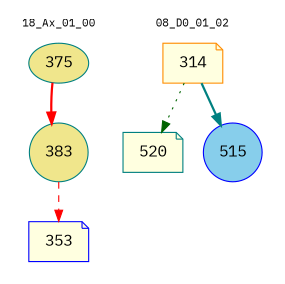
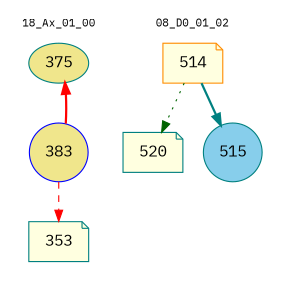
(193, 63) -> (193, 63)
(51, 97) -> (66, 109)
(59, 152) -> (59, 152)
(233, 152) -> (233, 152)
(59, 242) -> (59, 242)
